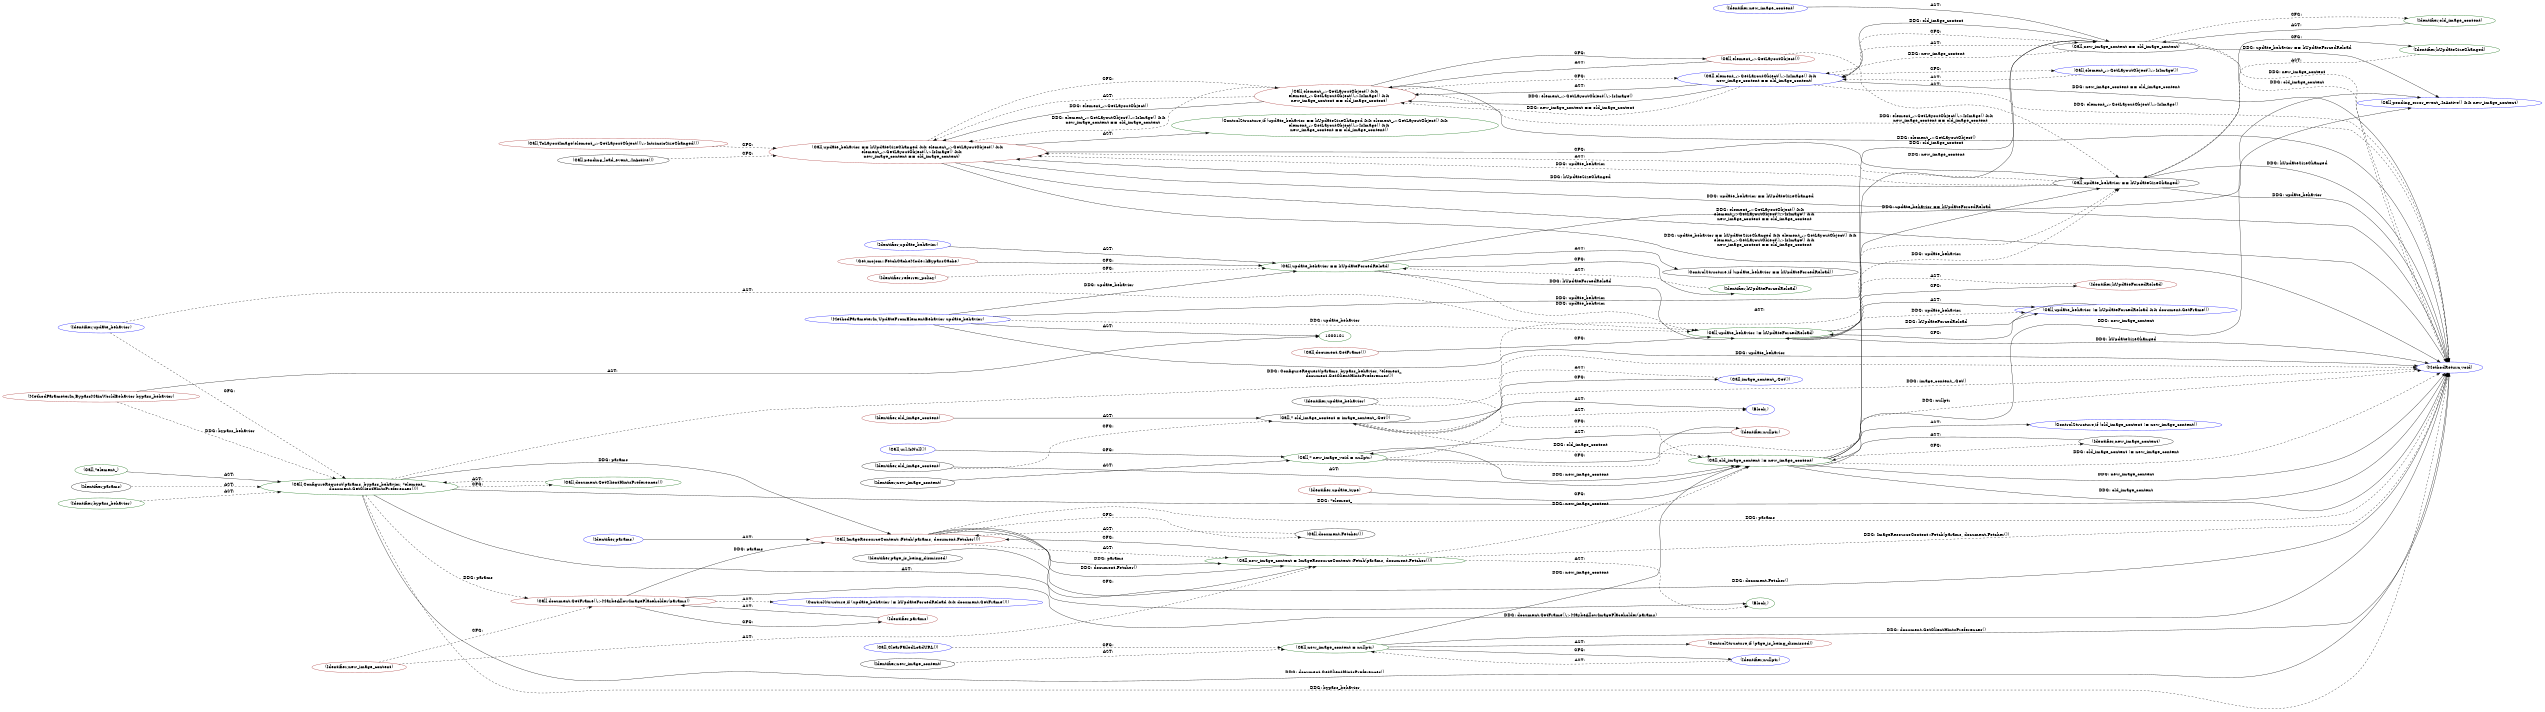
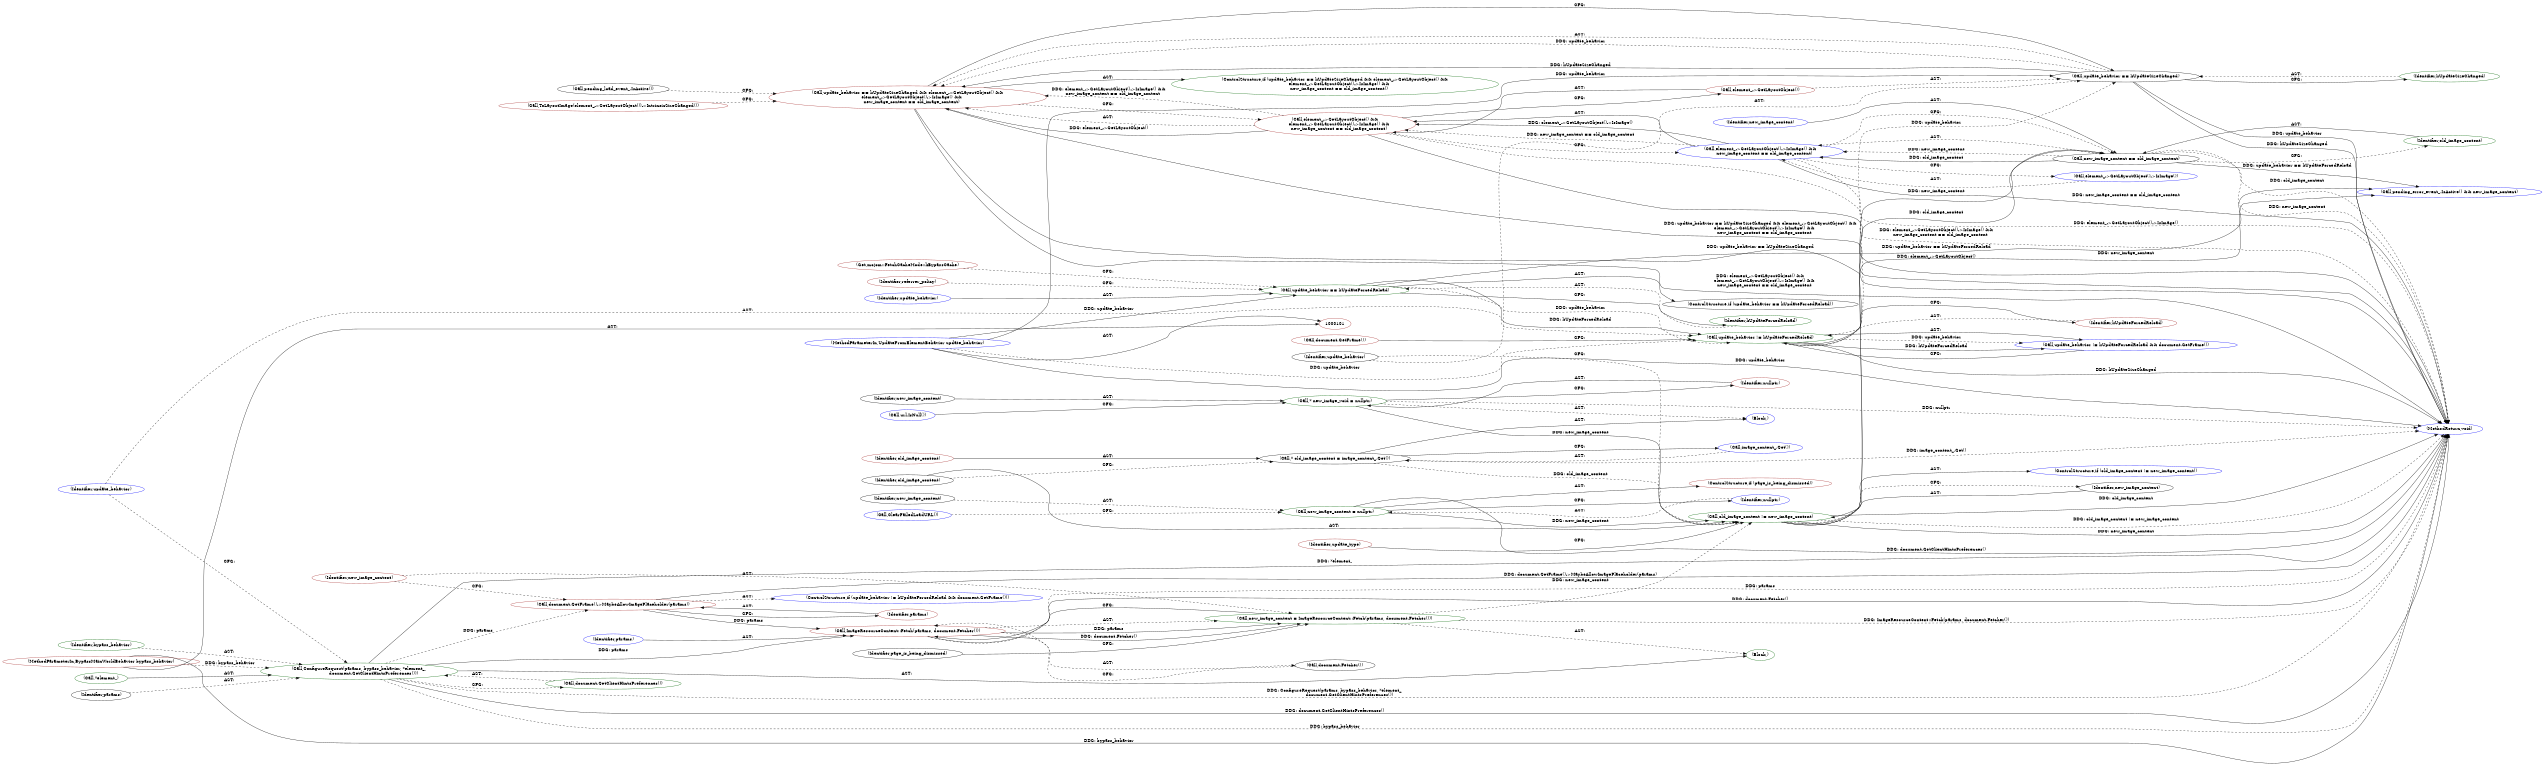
(1118, 264) -> (1118, 278)
(2152, 333) -> (2068, 260)
(1335, 336) -> (1335, 324)
none -> (1385, 743)
